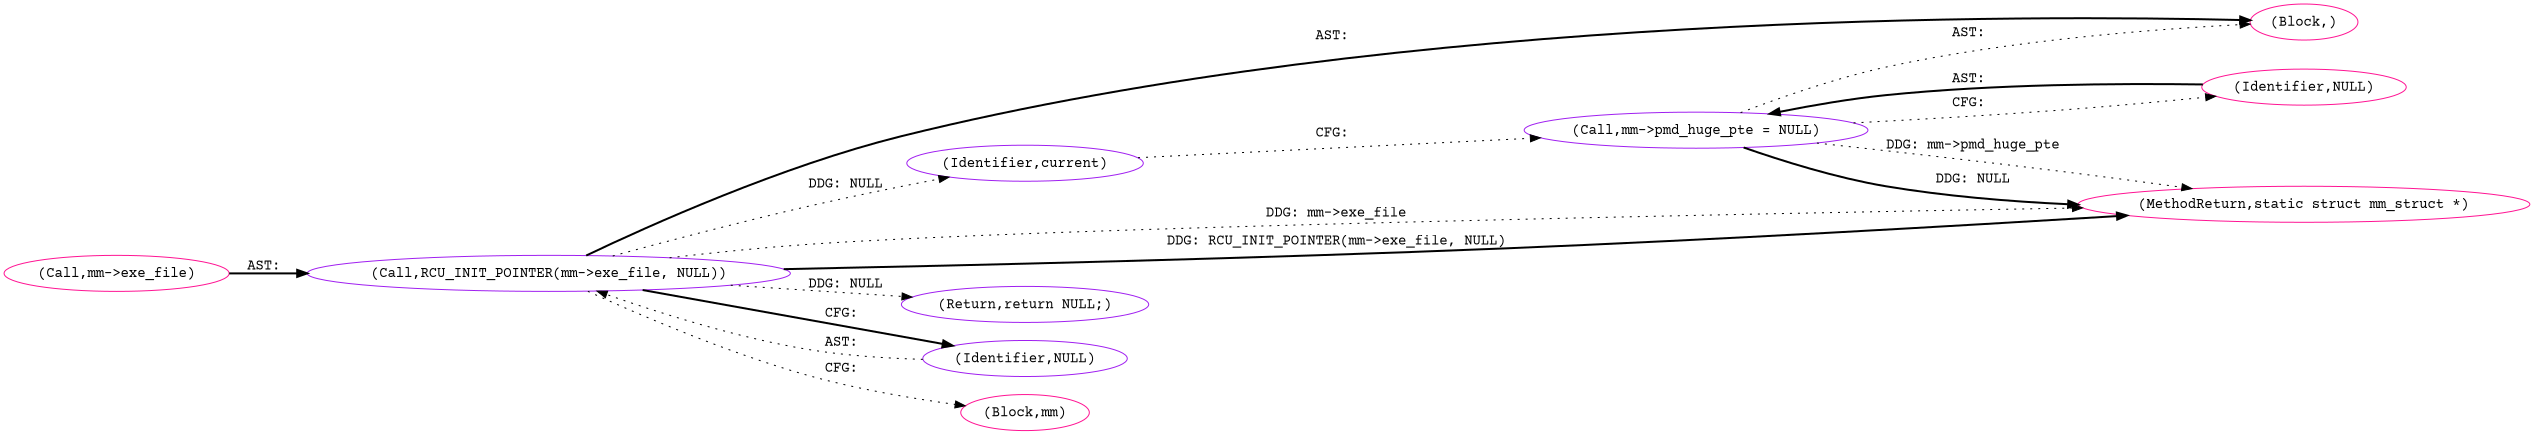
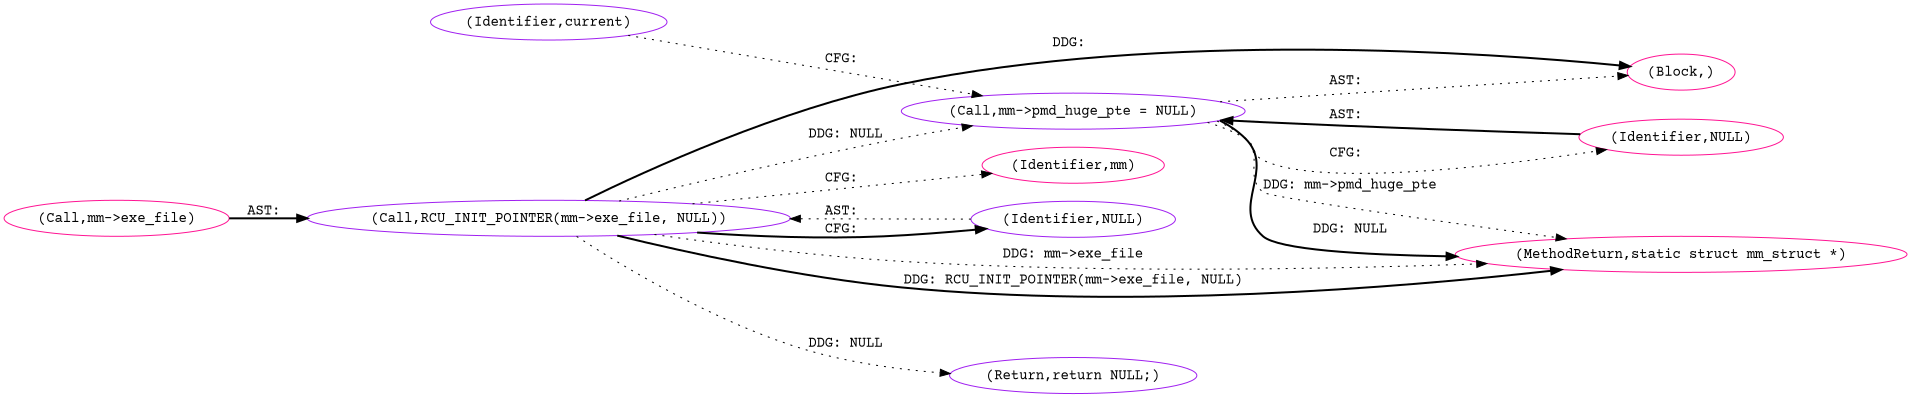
(1336, 36) -> (1073, 43)
(775, 214) -> (790, 161)
(1025, 413) -> (1073, 165)
